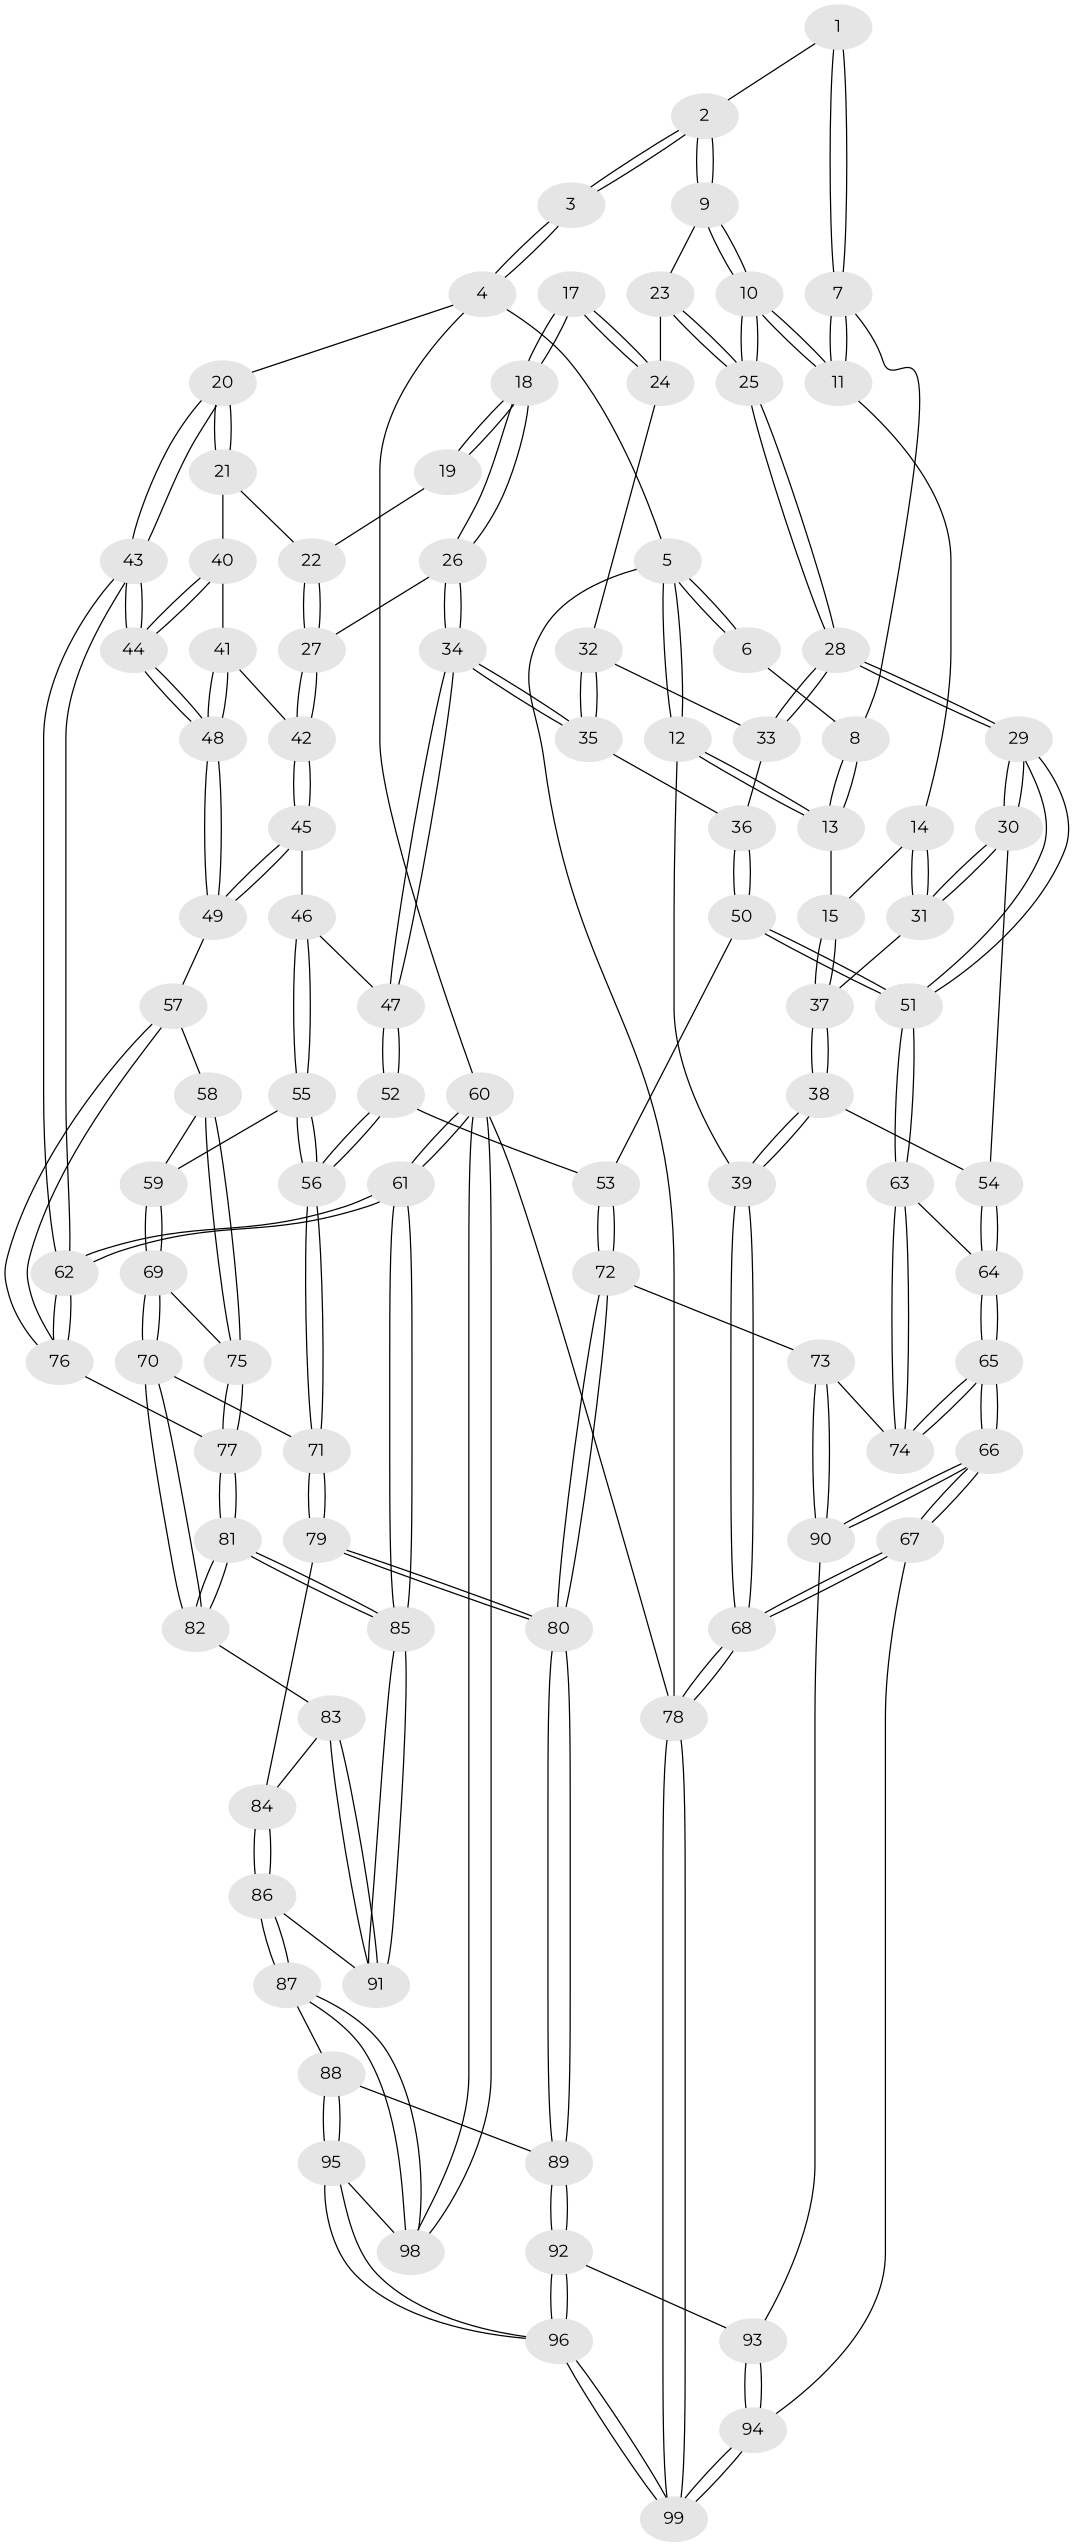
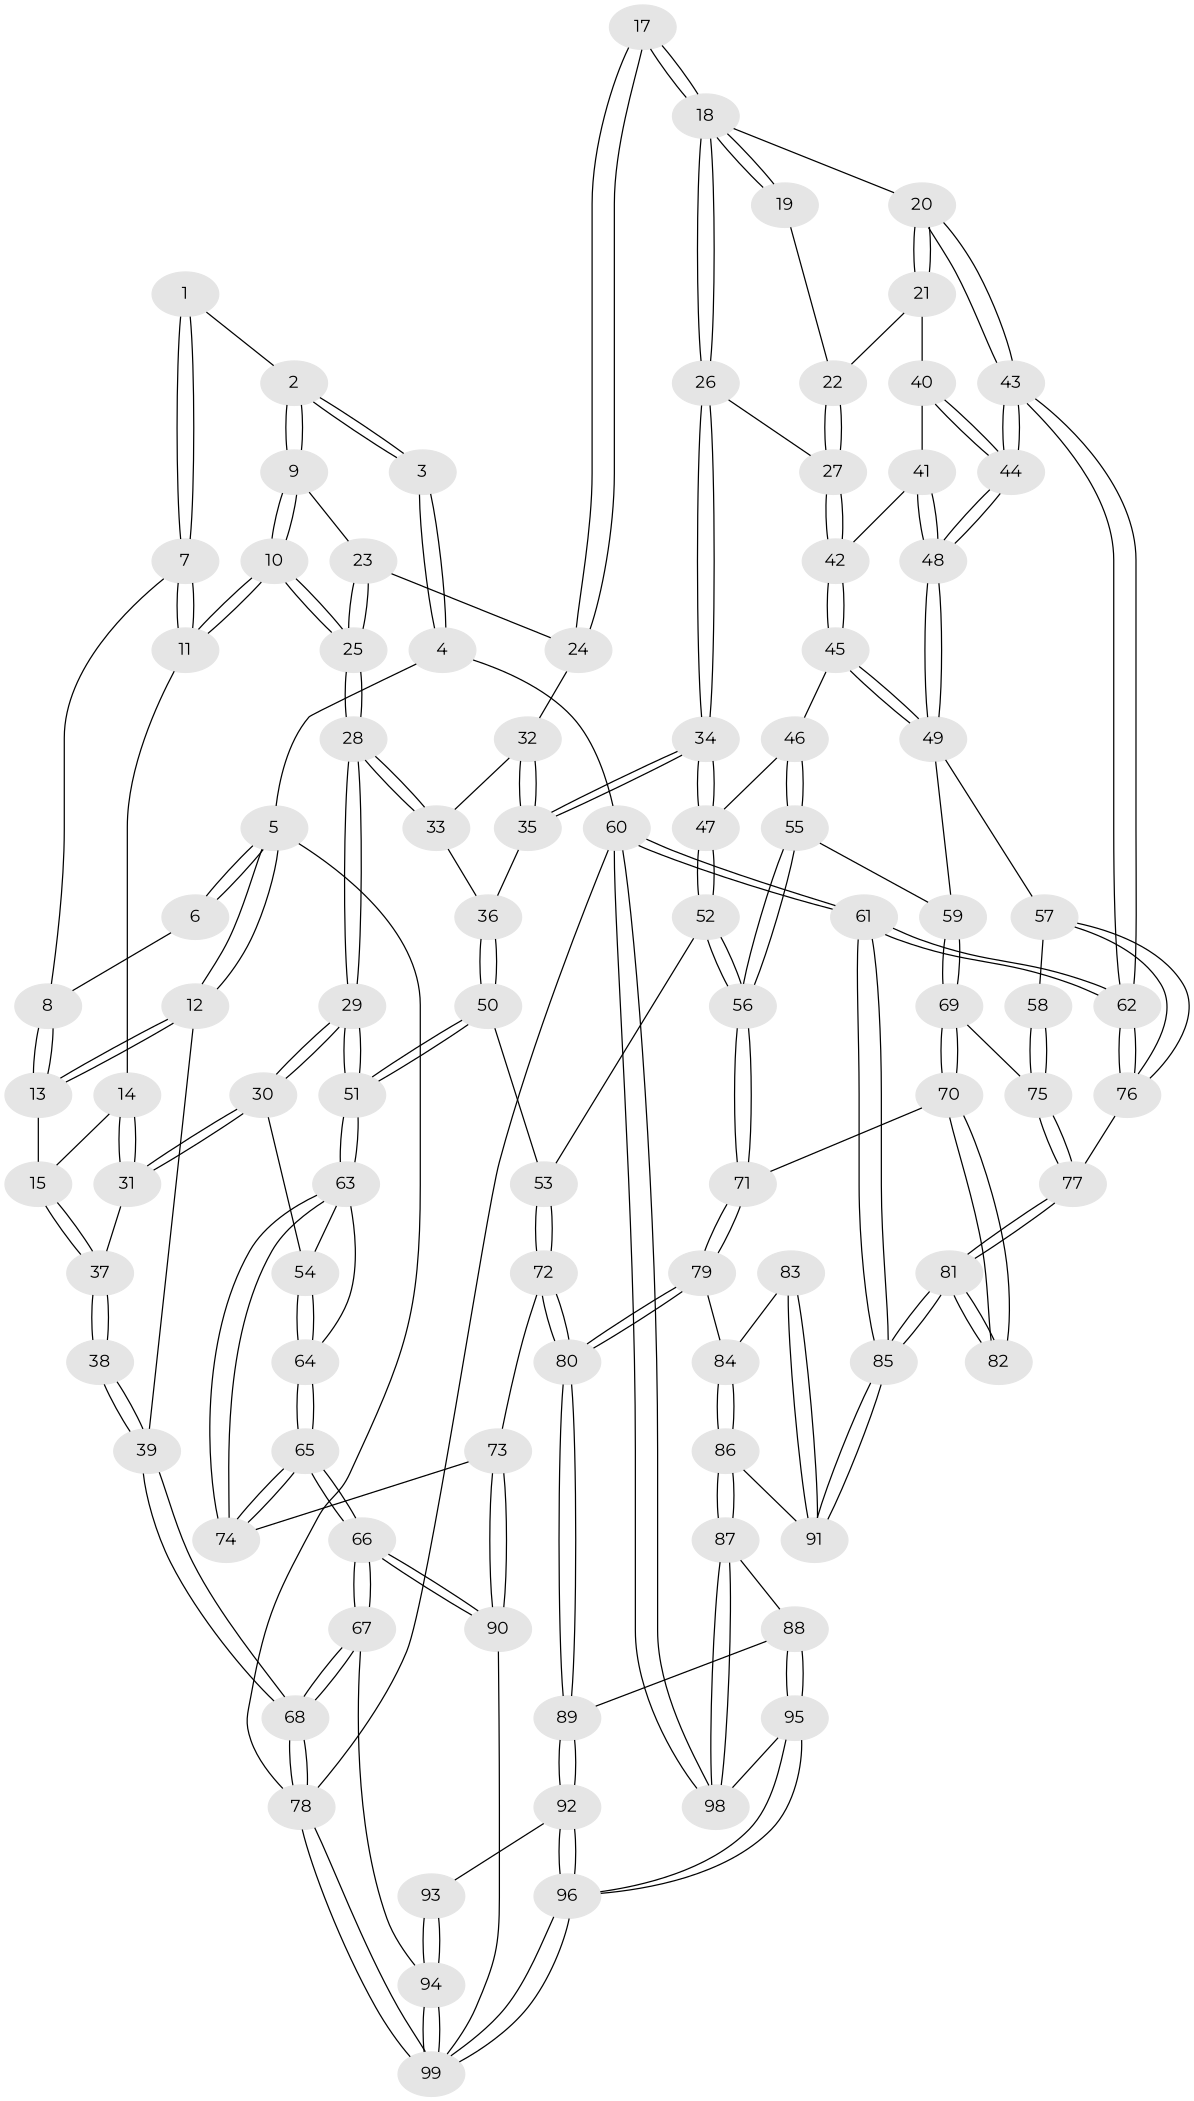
(353, 339) -> (814, 161)
(181, 1140) -> (943, 828)
(919, 1147) -> (326, 1229)
(264, 1674) -> none
(815, 1946) -> (499, 1869)
